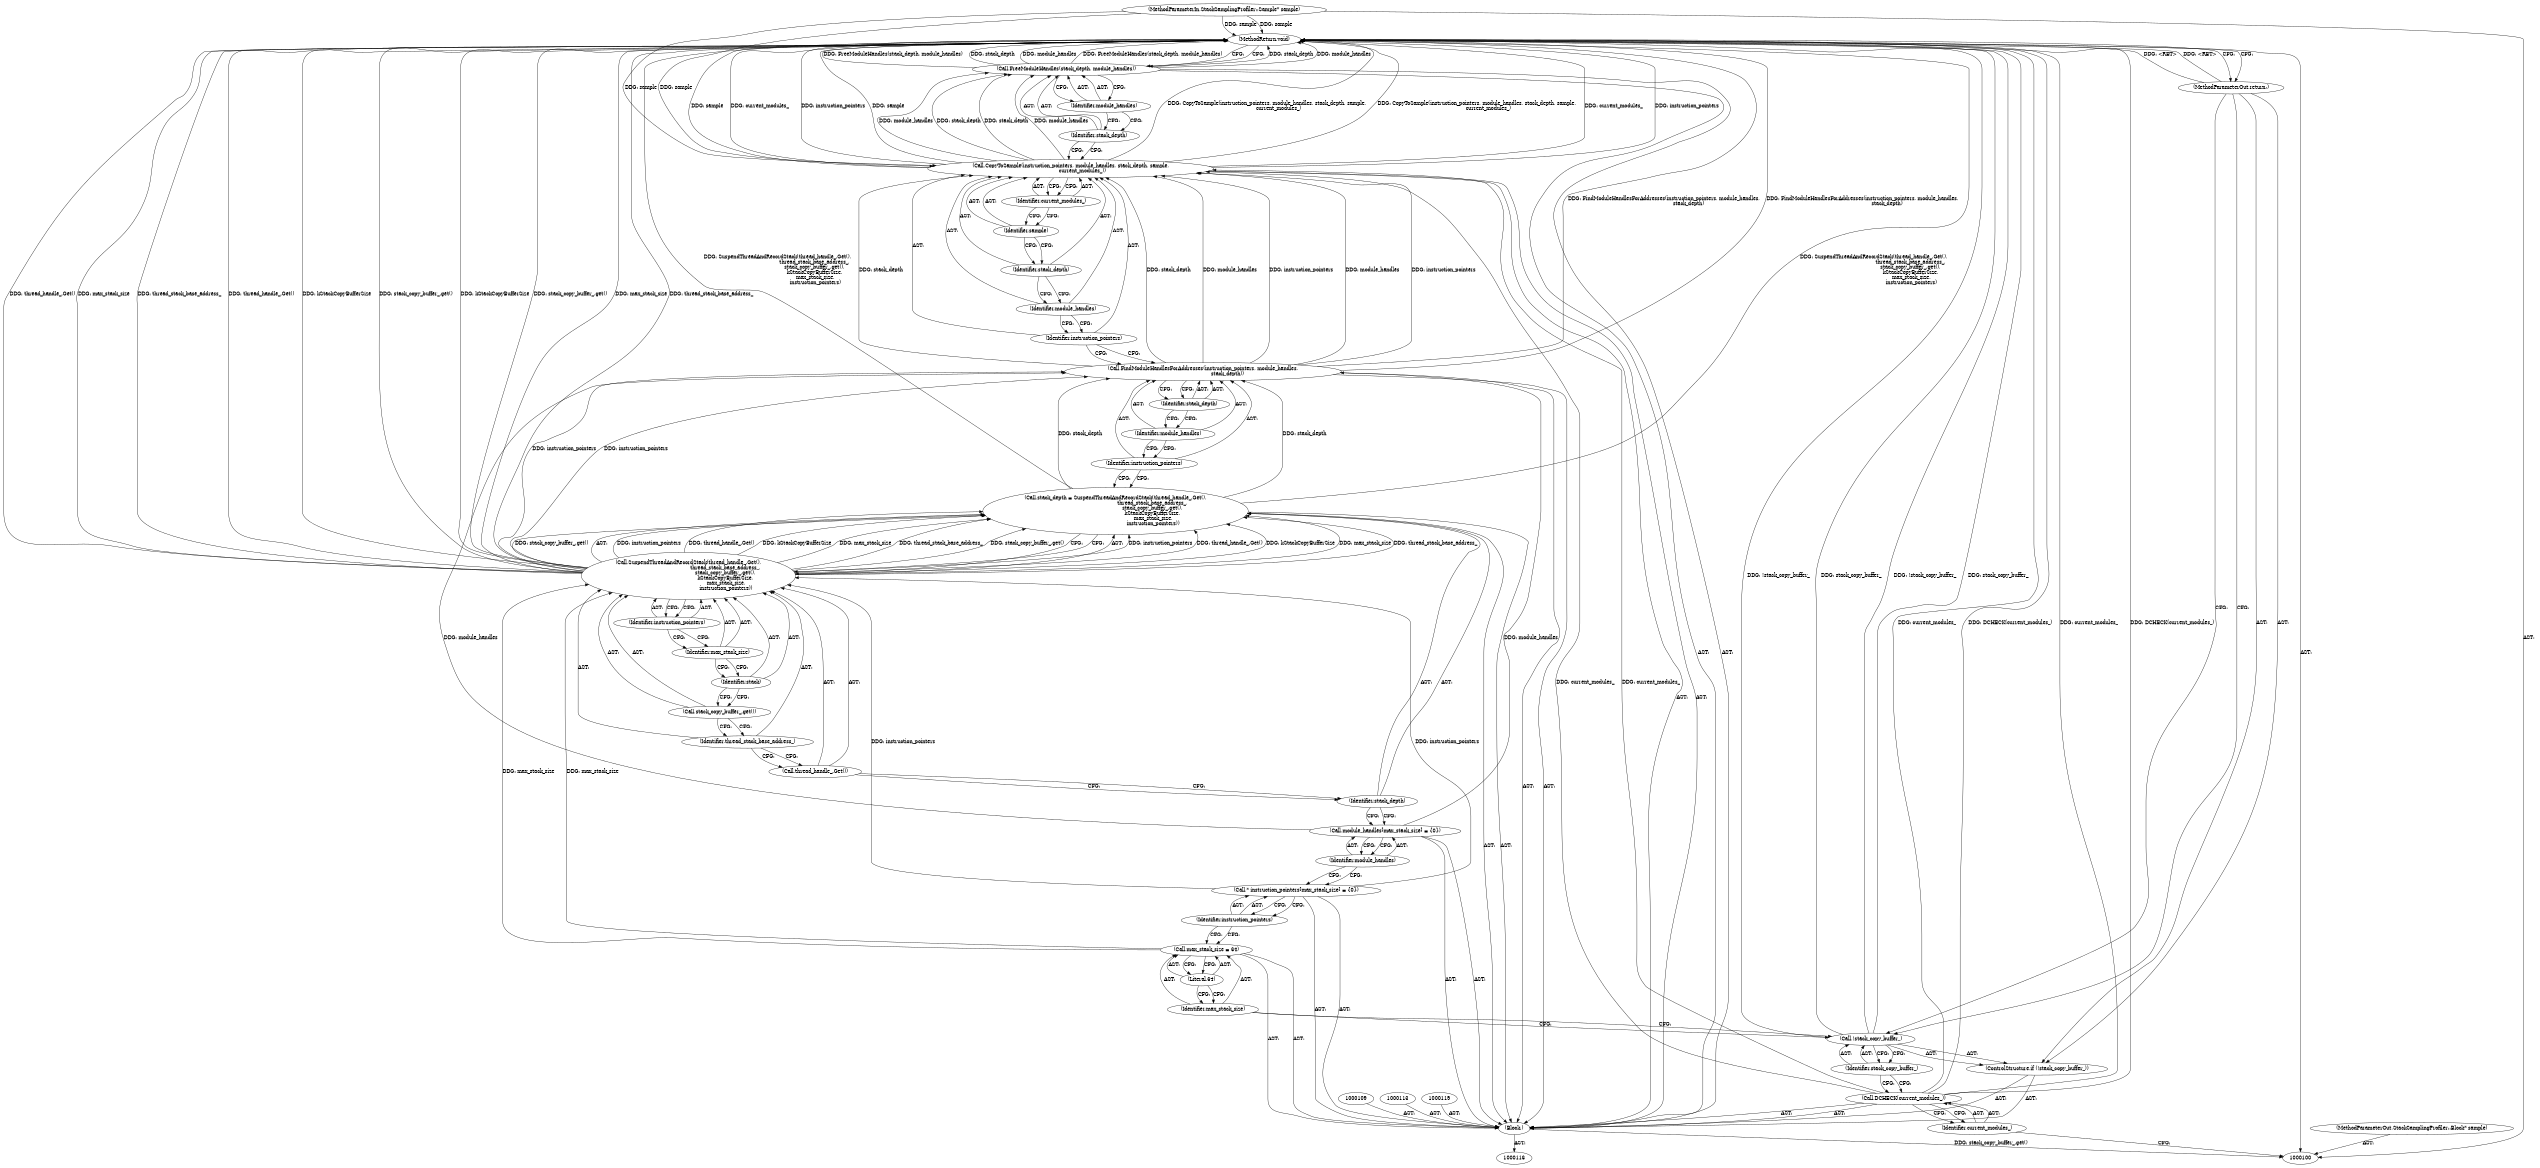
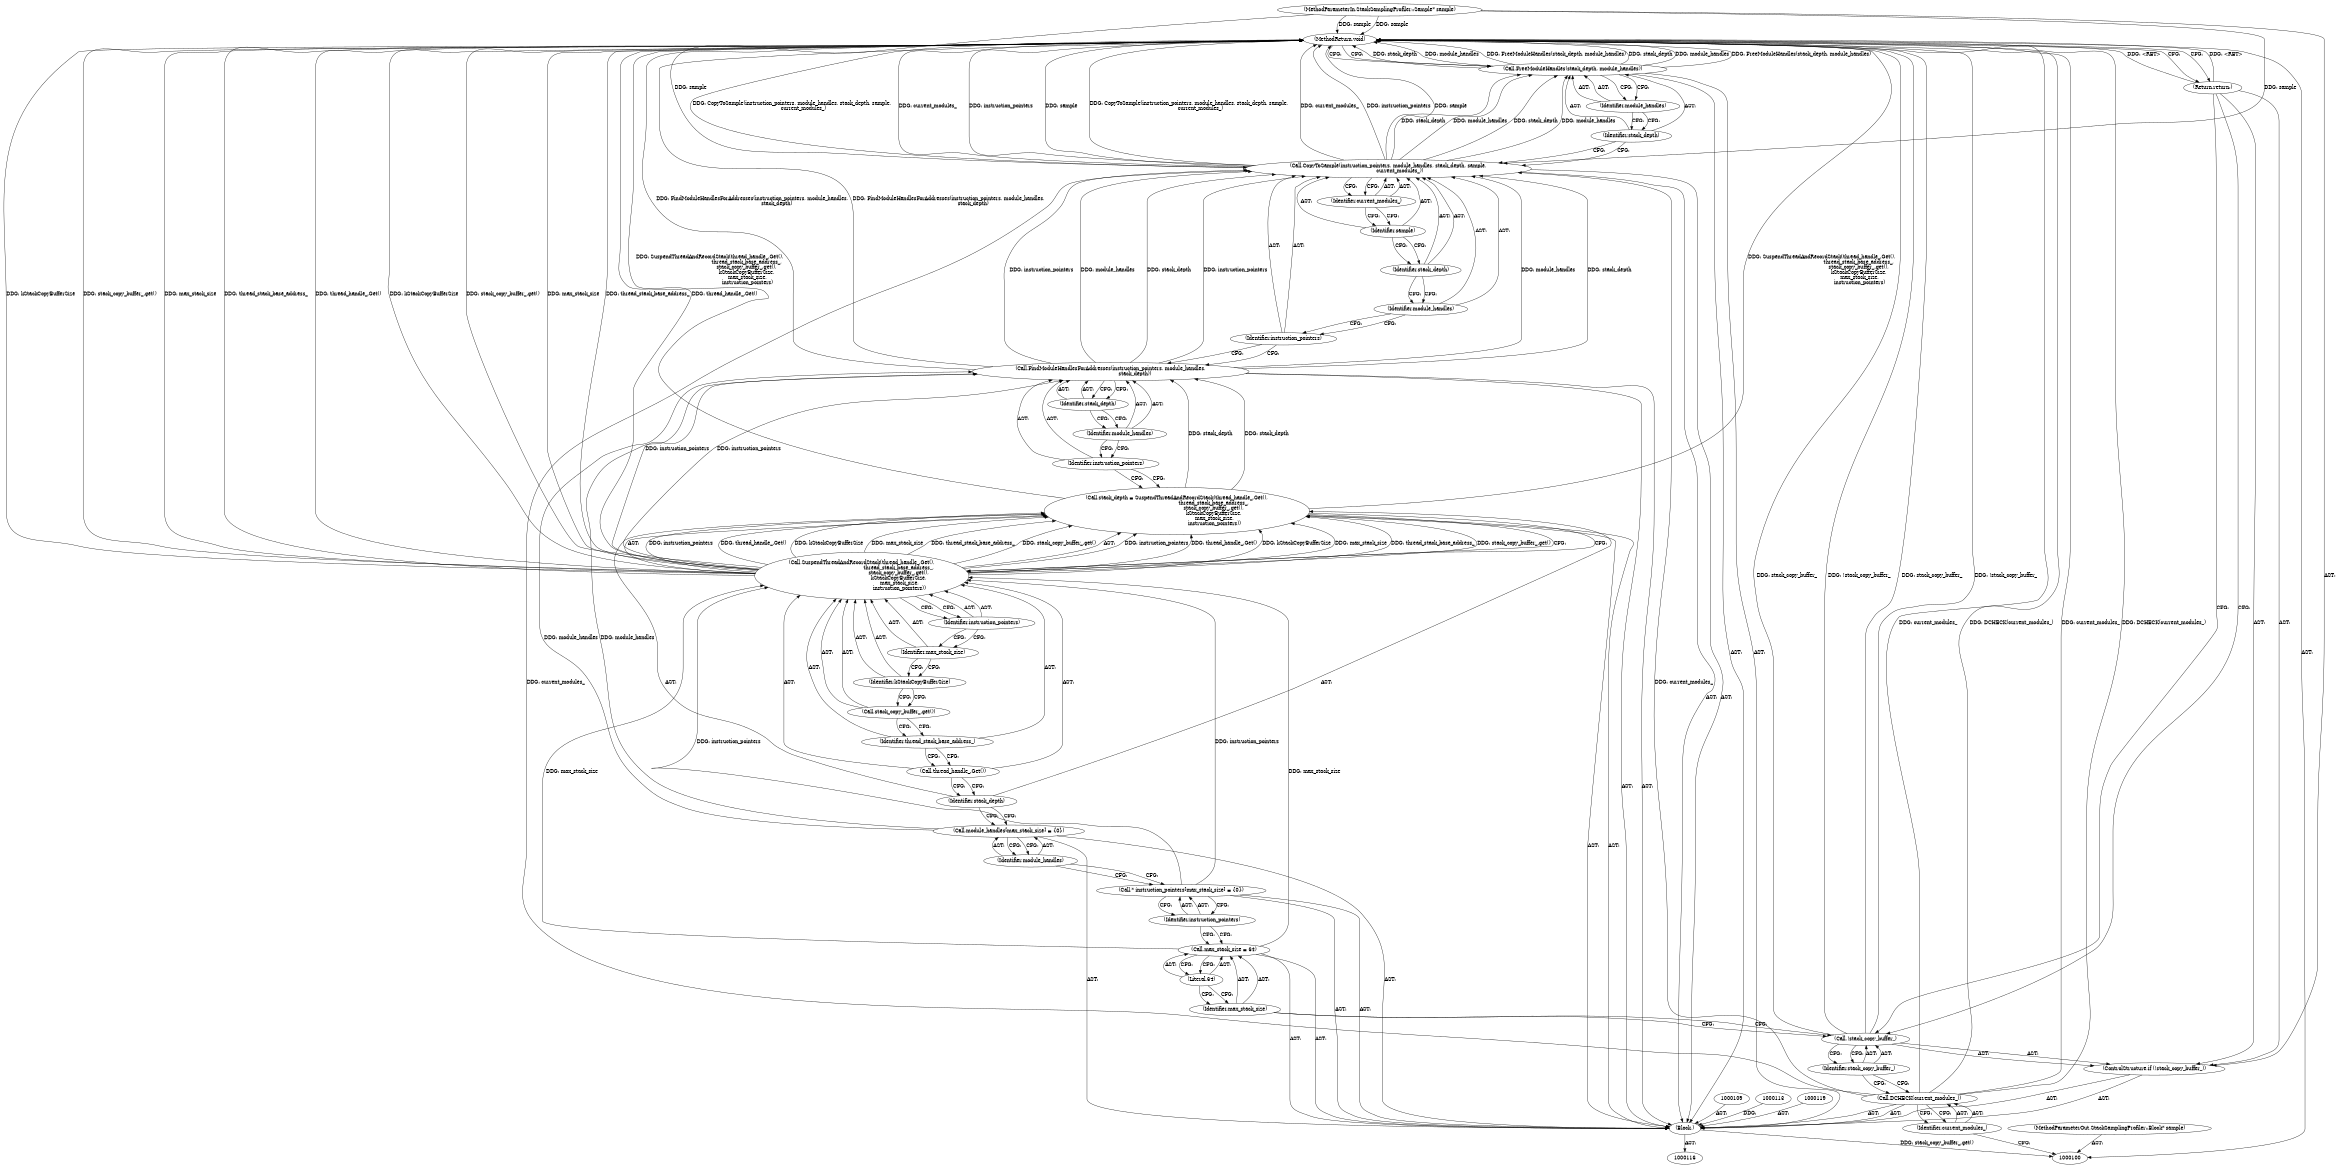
(2231, 88) -> (2213, 88)
(2523, 88) -> (2324, 160)
(741, 683) -> (910, 683)
(1436, 1114) -> (1751, 1114)
